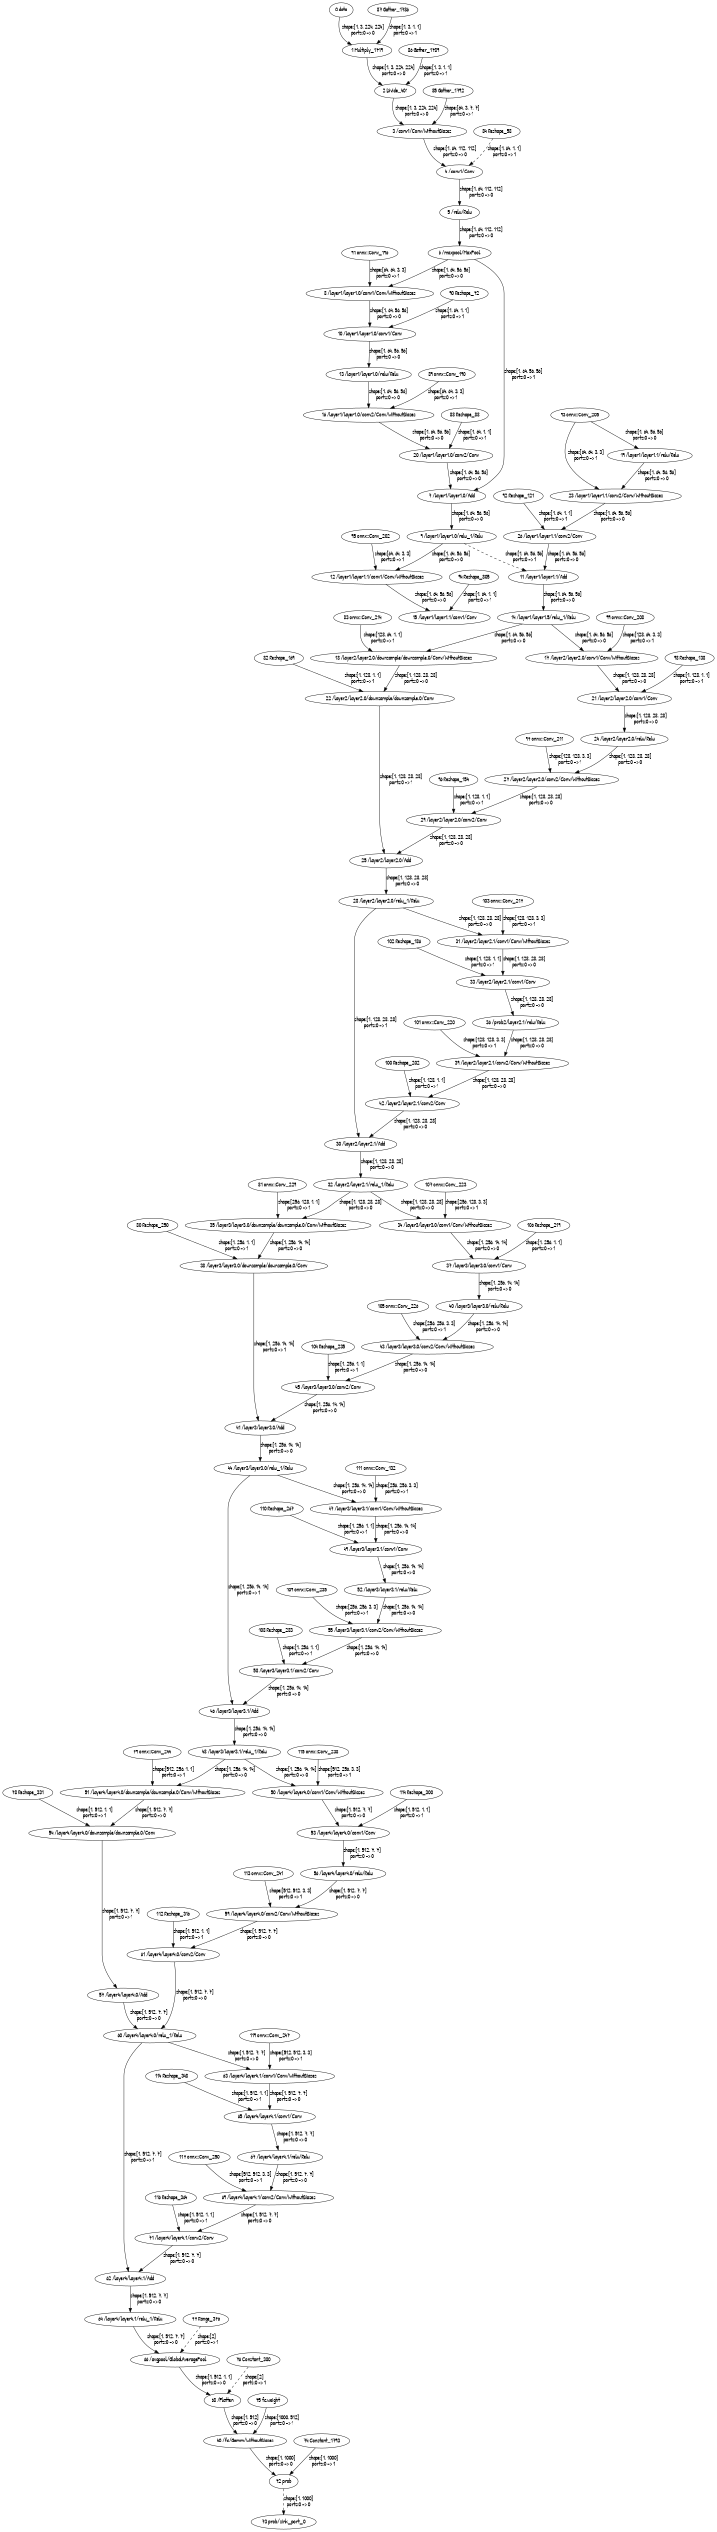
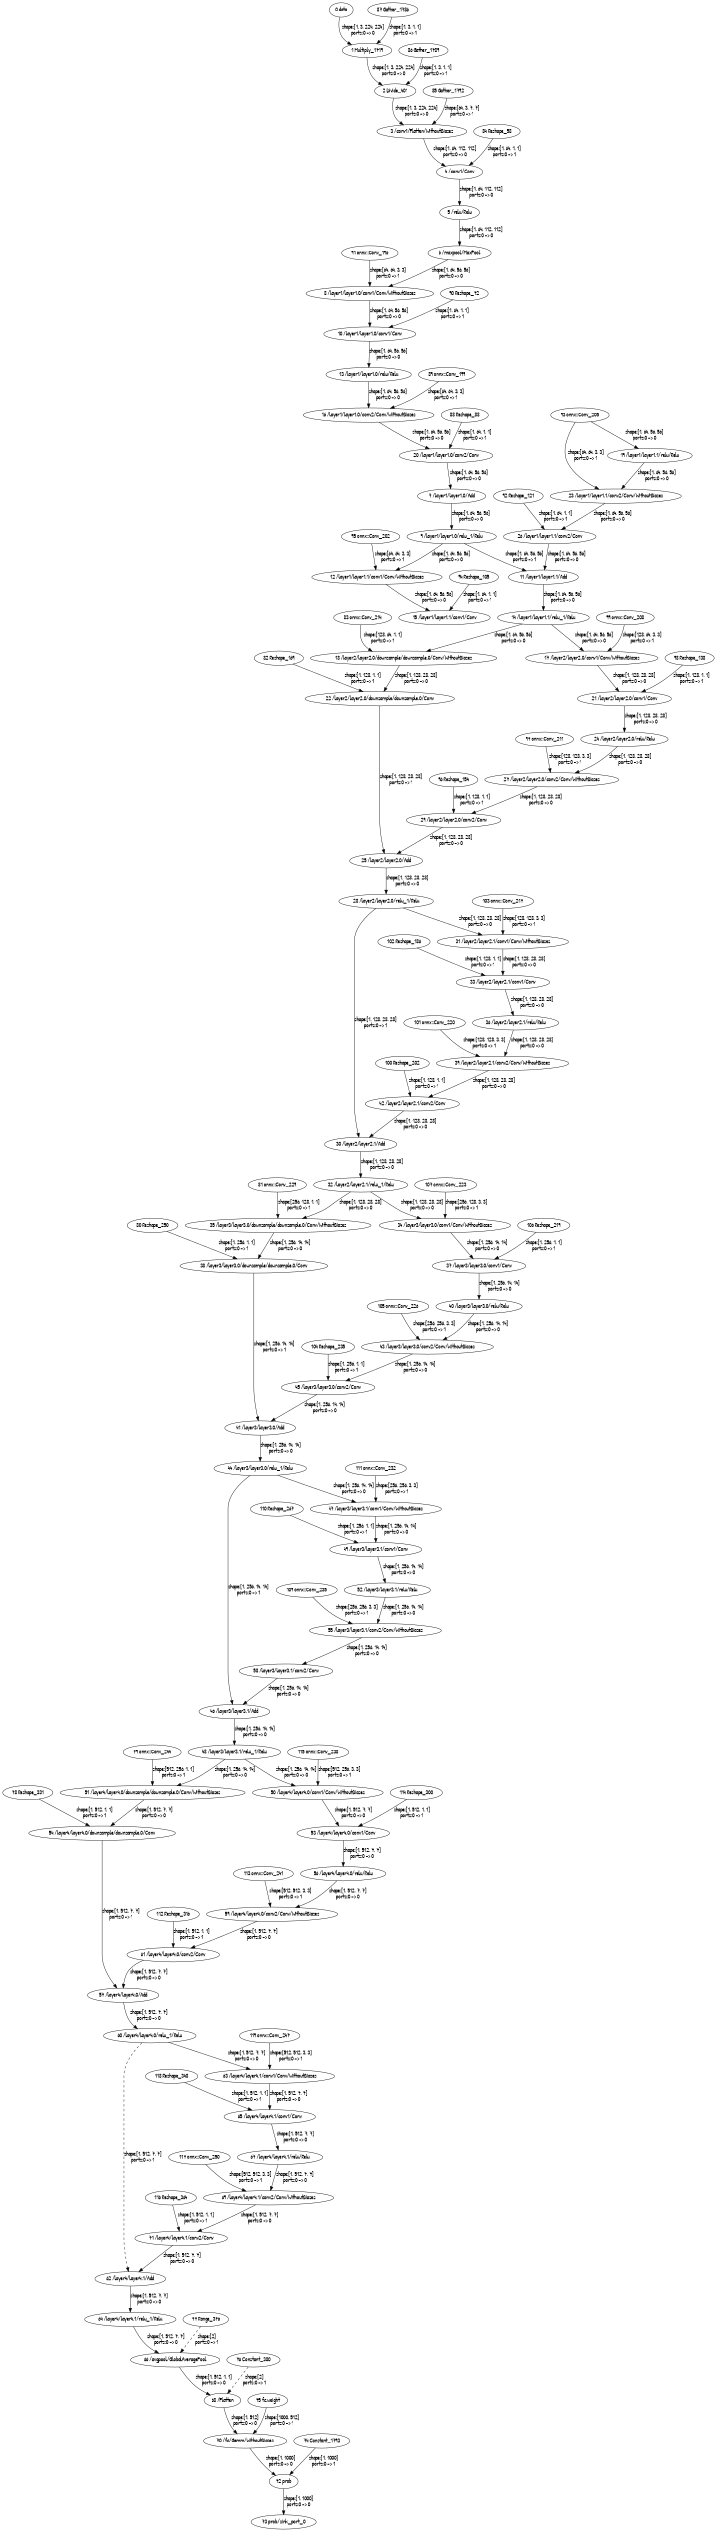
(422, 131) -> (422, 131)
(484, 152) -> (484, 152)
(504, 374) -> none
(447, 375) -> (447, 375)
(493, 557) -> (493, 557)
(474, 577) -> (474, 577)
(543, 618) -> (543, 618)
(516, 1023) -> (516, 1023)
(376, 1469) -> (376, 1469)
(276, 1631) -> none
(175, 1995) -> (130, 1969)
(172, 2076) -> (172, 2076)
(124, 2153) -> (124, 2153)
(245, 2441) -> (245, 2441)
(284, 2500) -> (284, 2500)
